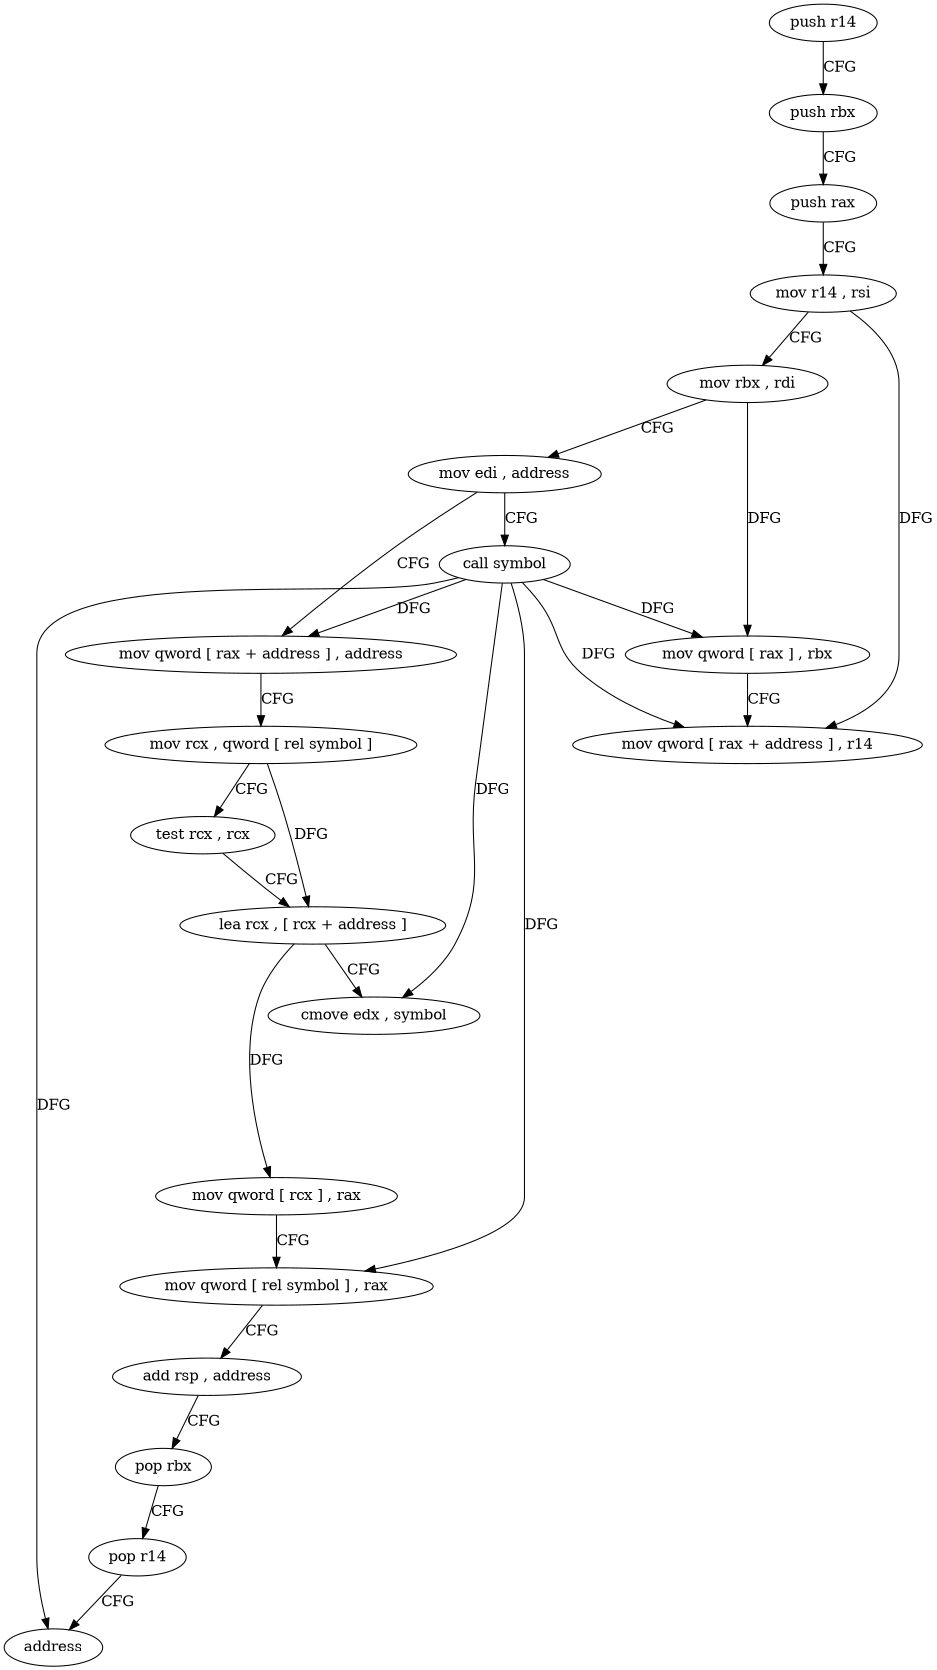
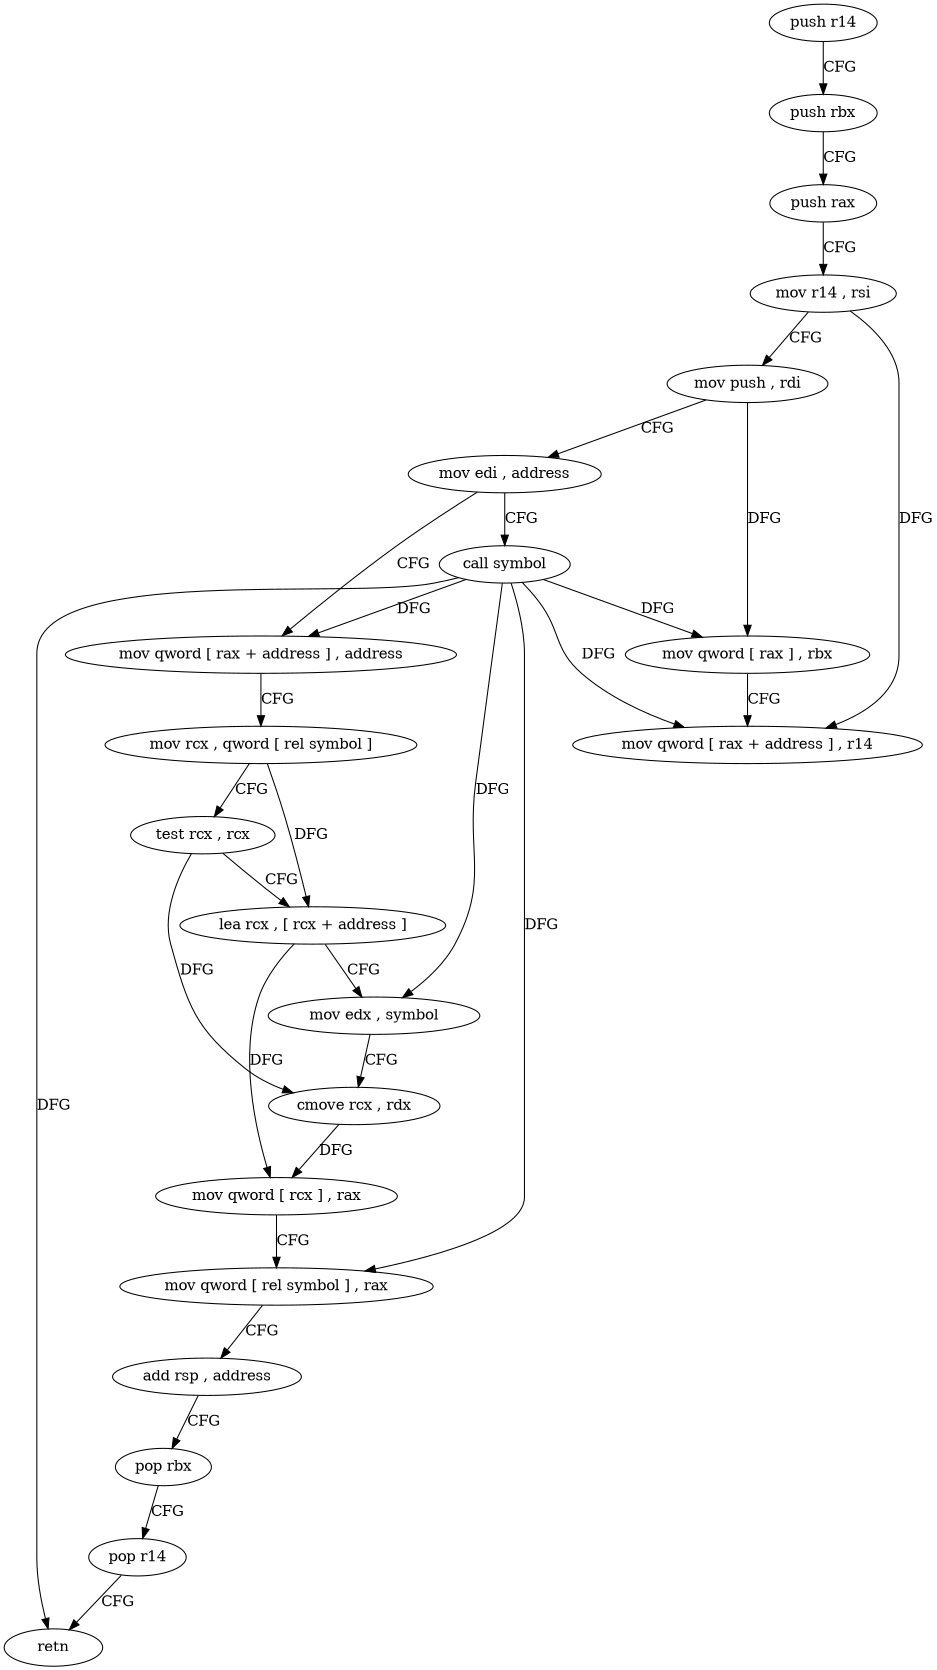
(748, 384) -> (748, 384)
(374, 1016) -> (374, 1016)
none -> (354, 1106)
(53, 1648) -> (53, 1648)
